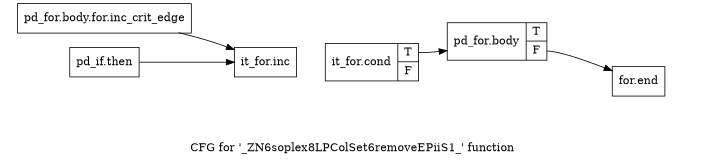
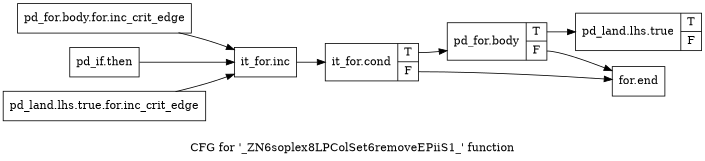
none -> (639, 32)
none -> (307, 62)
none -> (511, 74)
none -> (104, 106)
